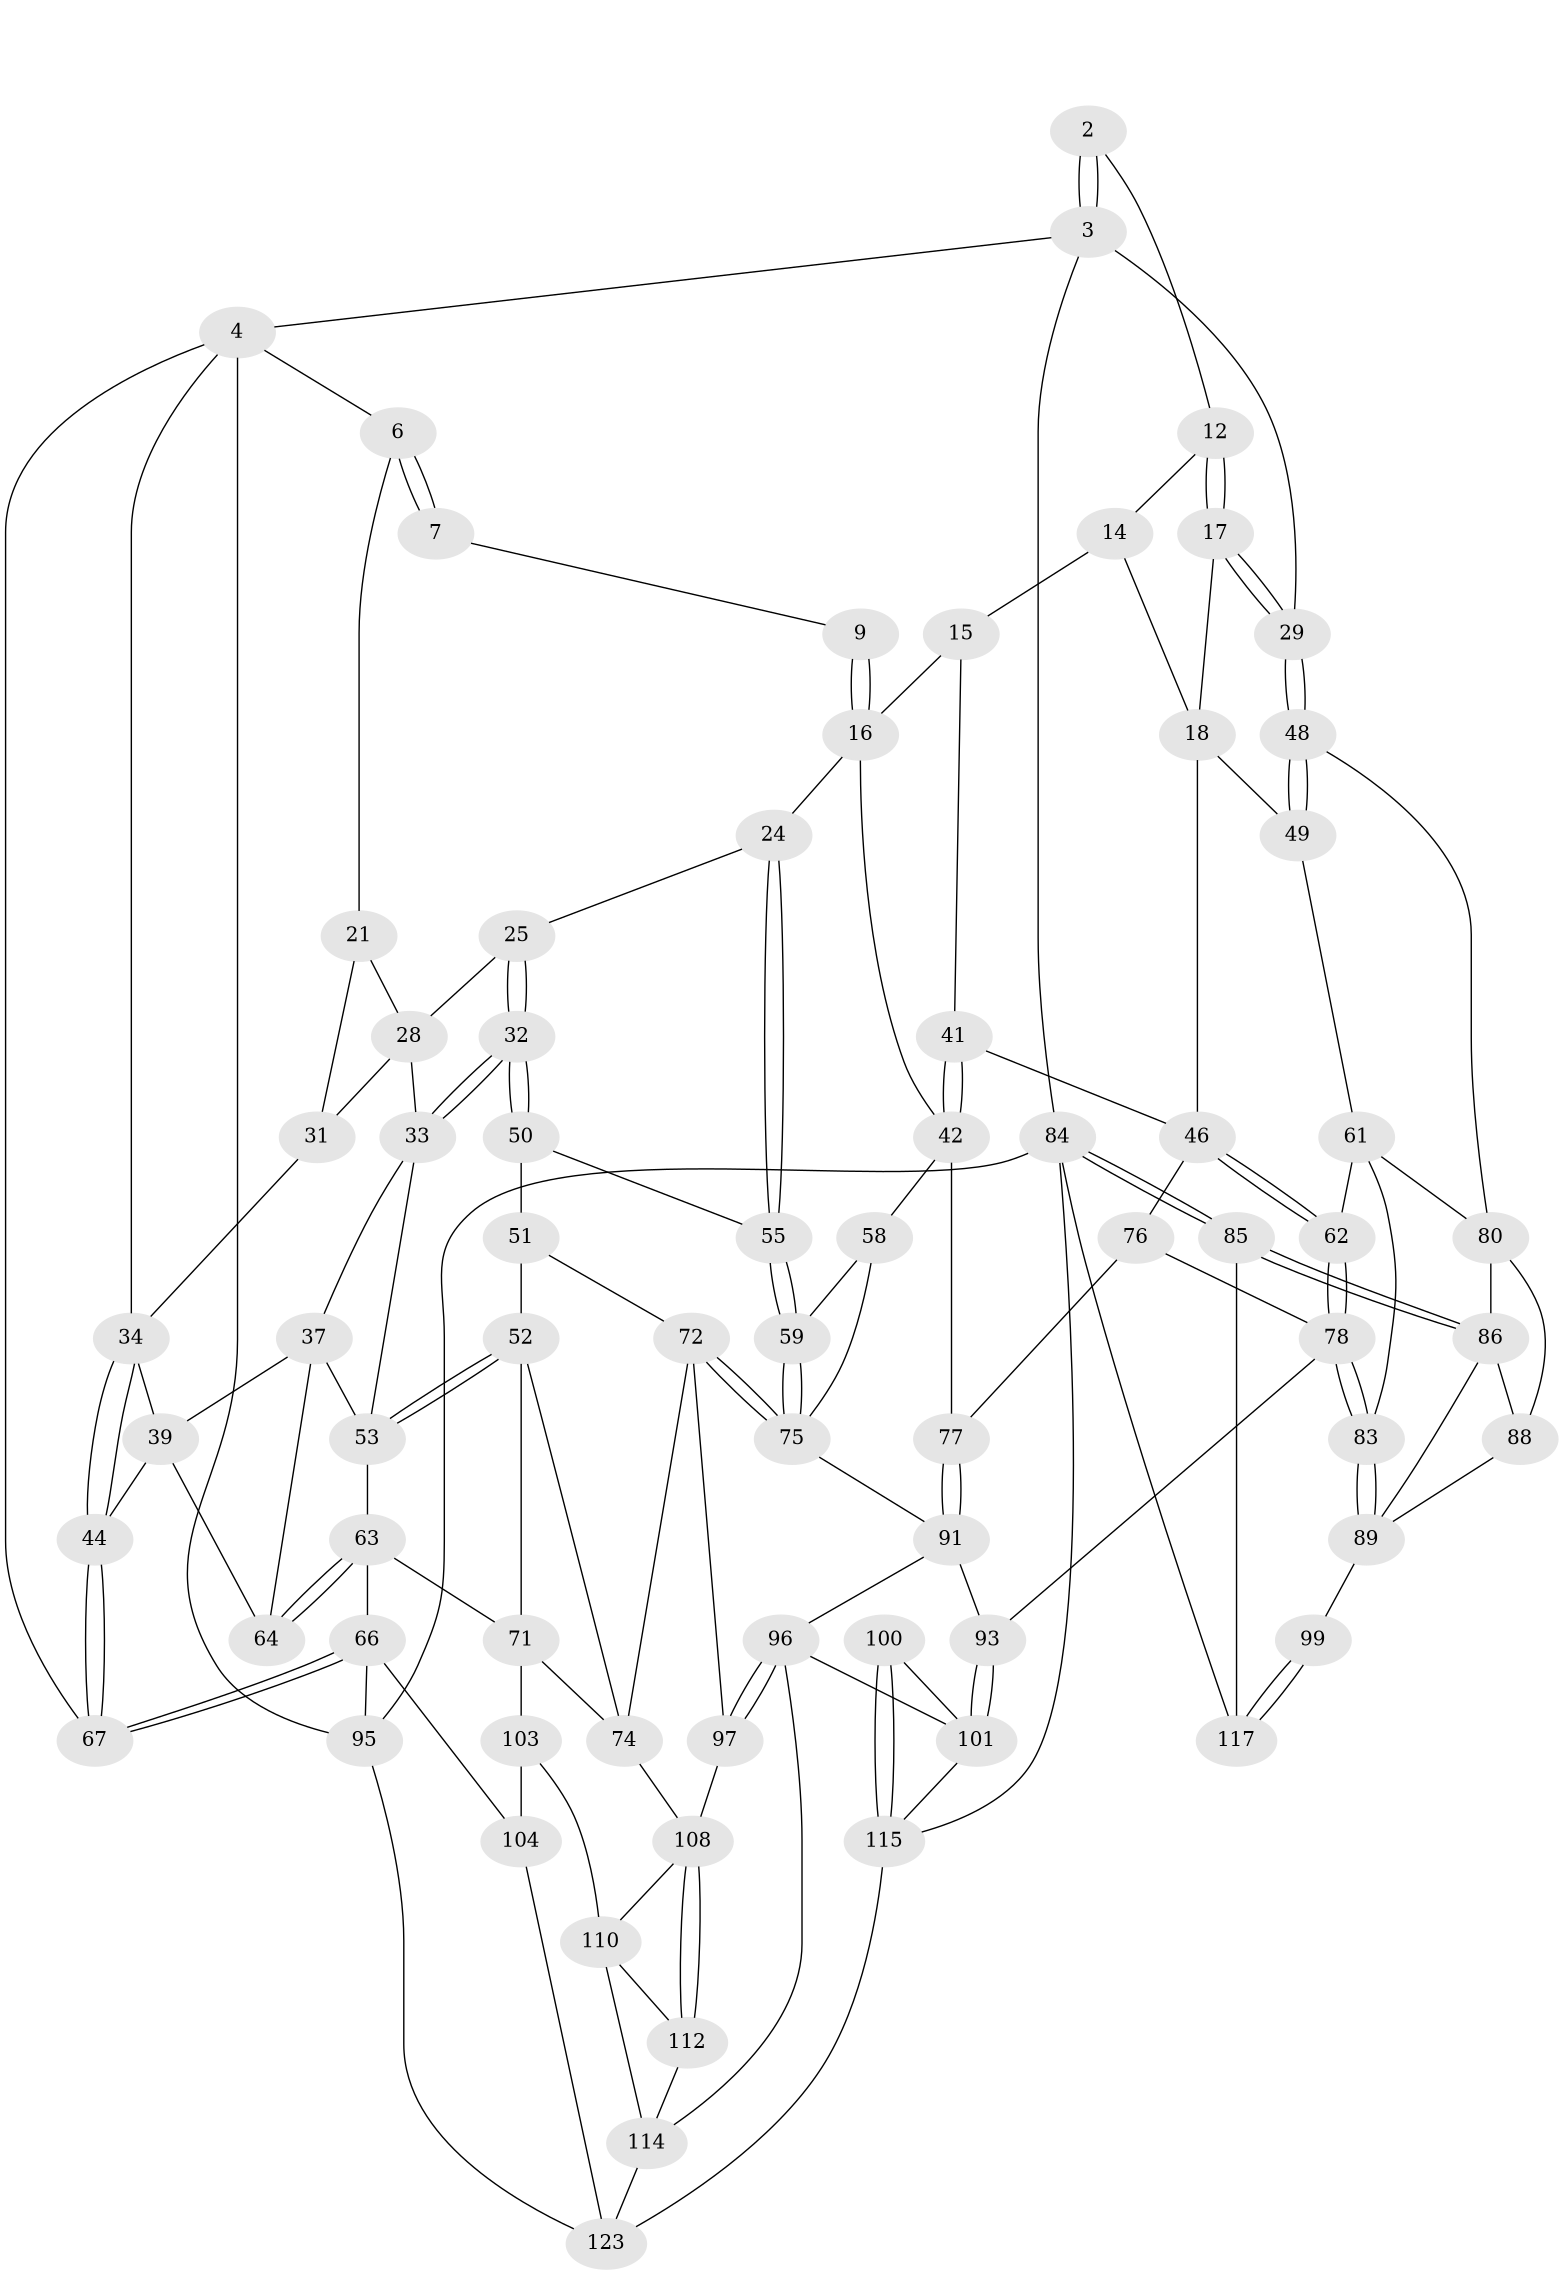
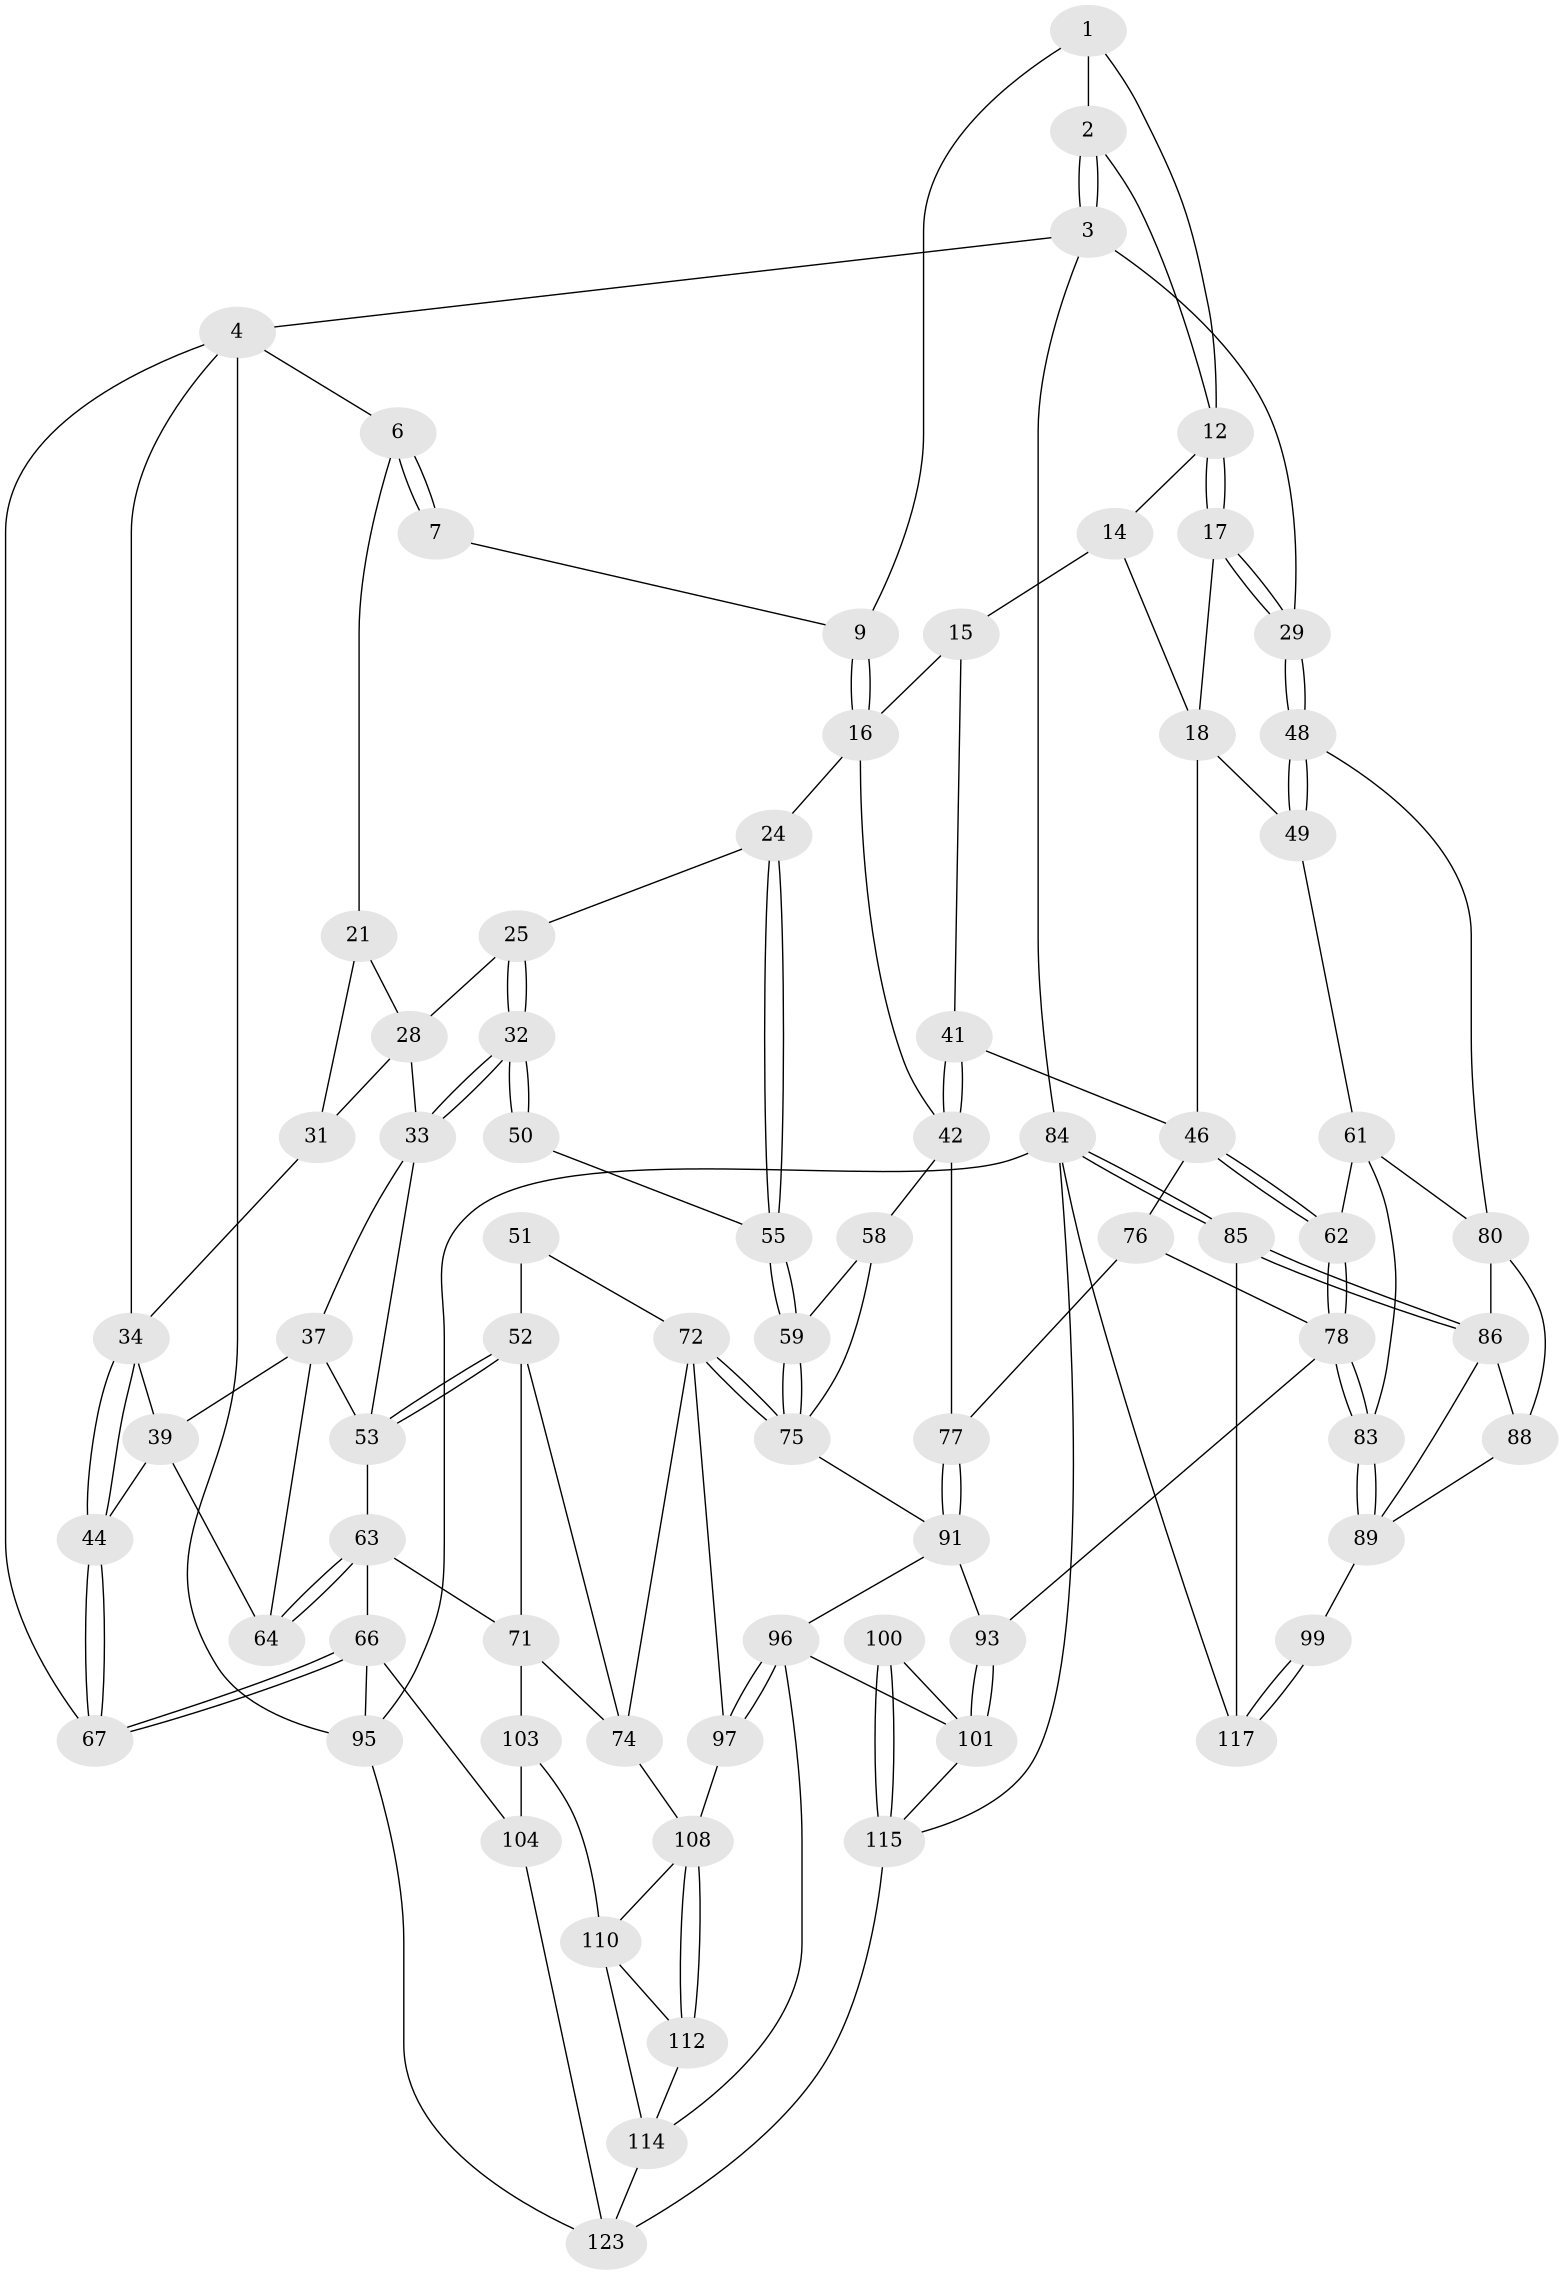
none -> (1088, 31)
(521, 1179) -> none
